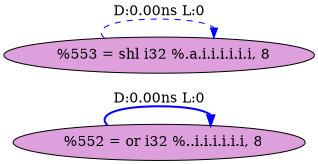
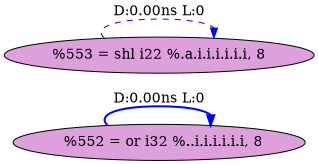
(159, 55) -> (159, 55)
